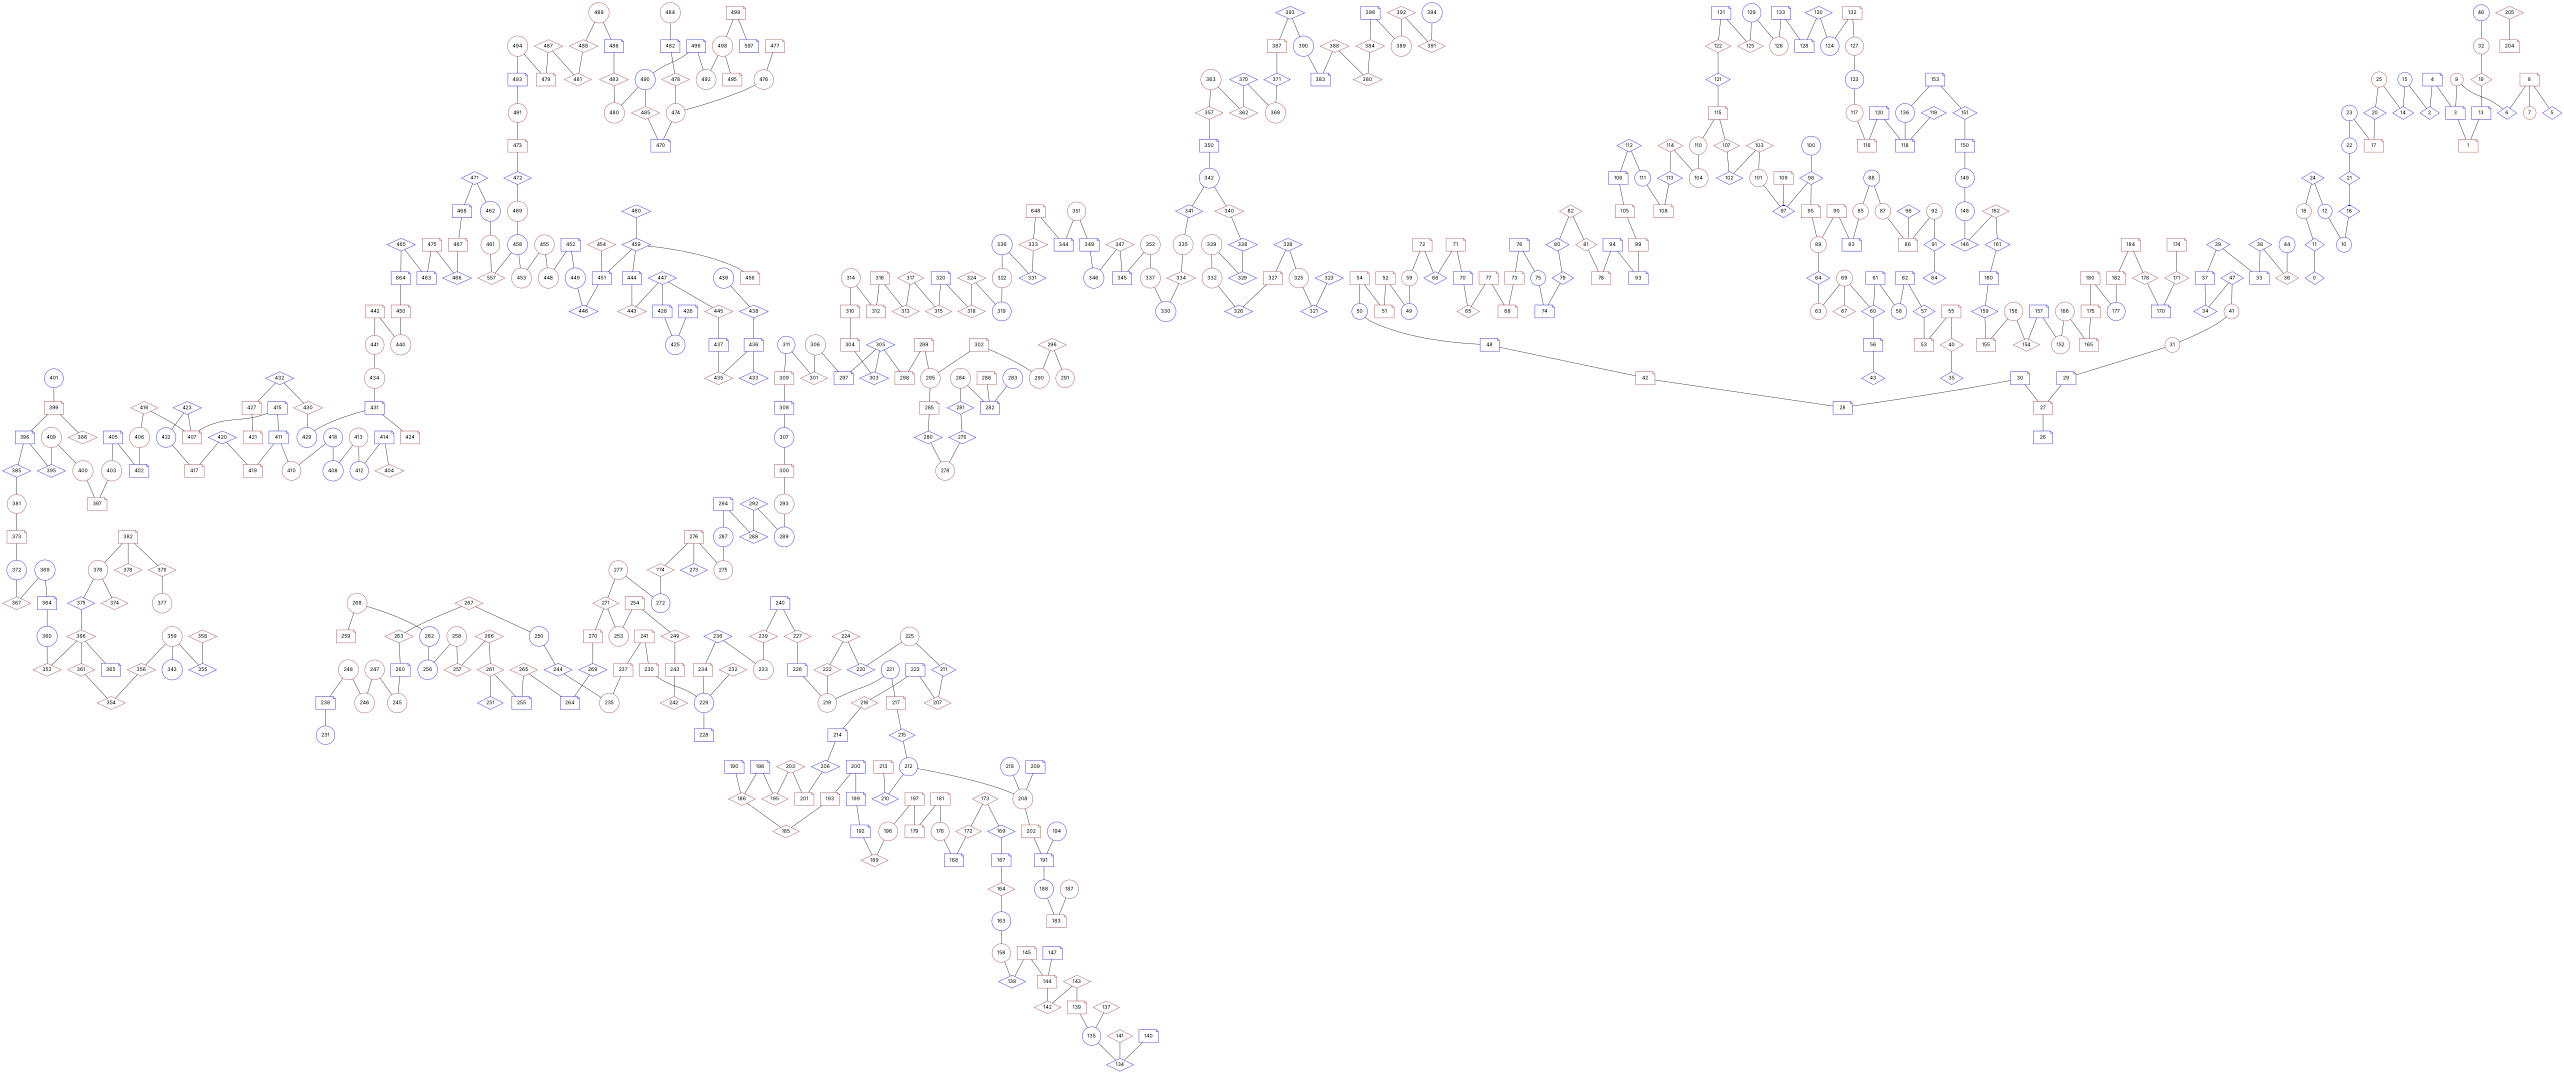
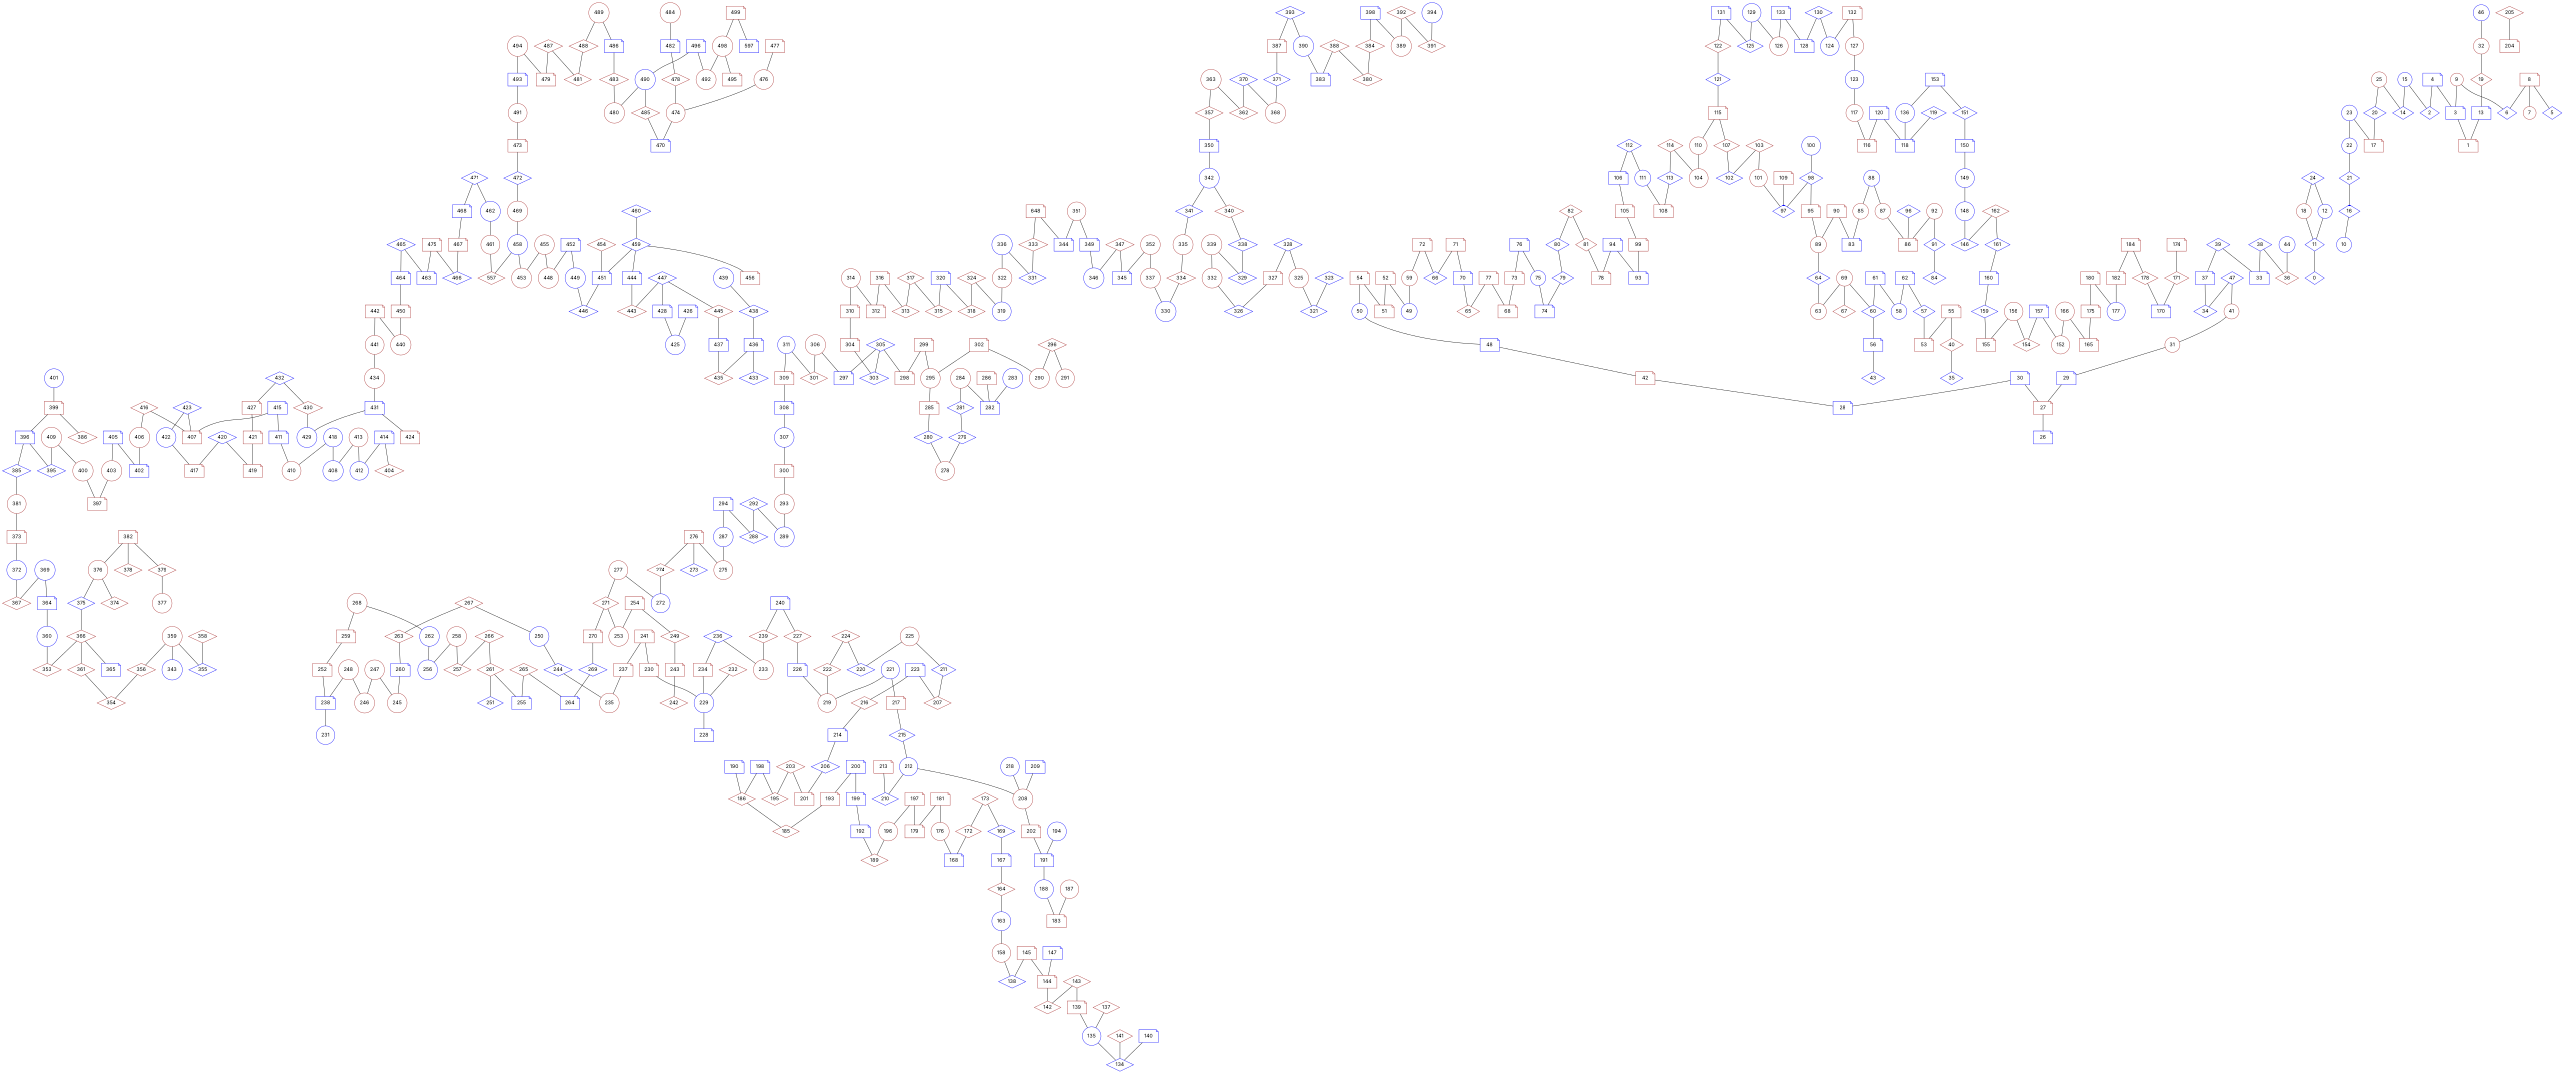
(1750, 46) -> (1750, 46)
(2334, 228) -> (2320, 229)
(401, 278) -> (401, 278)
(266, 454) -> (253, 454)
none -> (322, 670)
